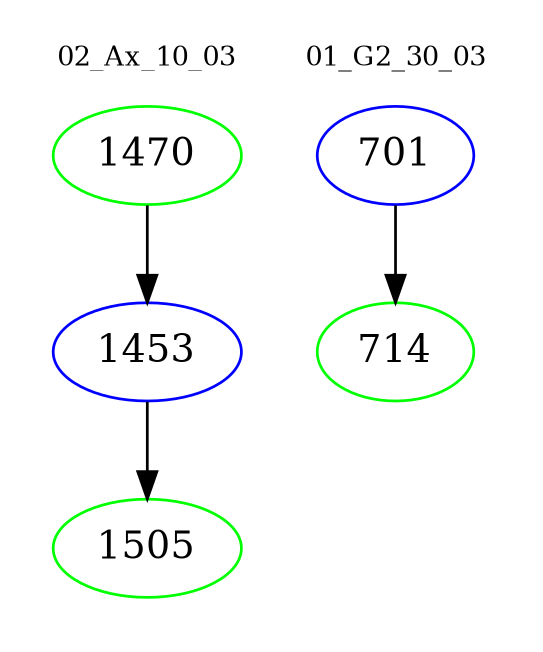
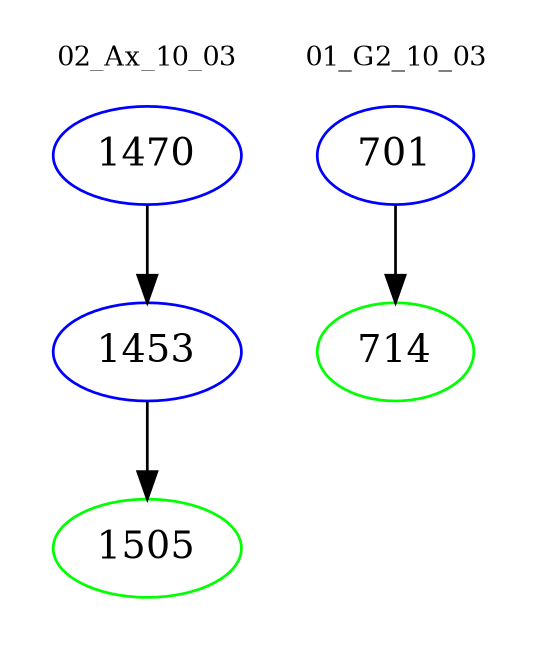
(397, 59) -> (397, 59)
(147, 155) -> (147, 155)
